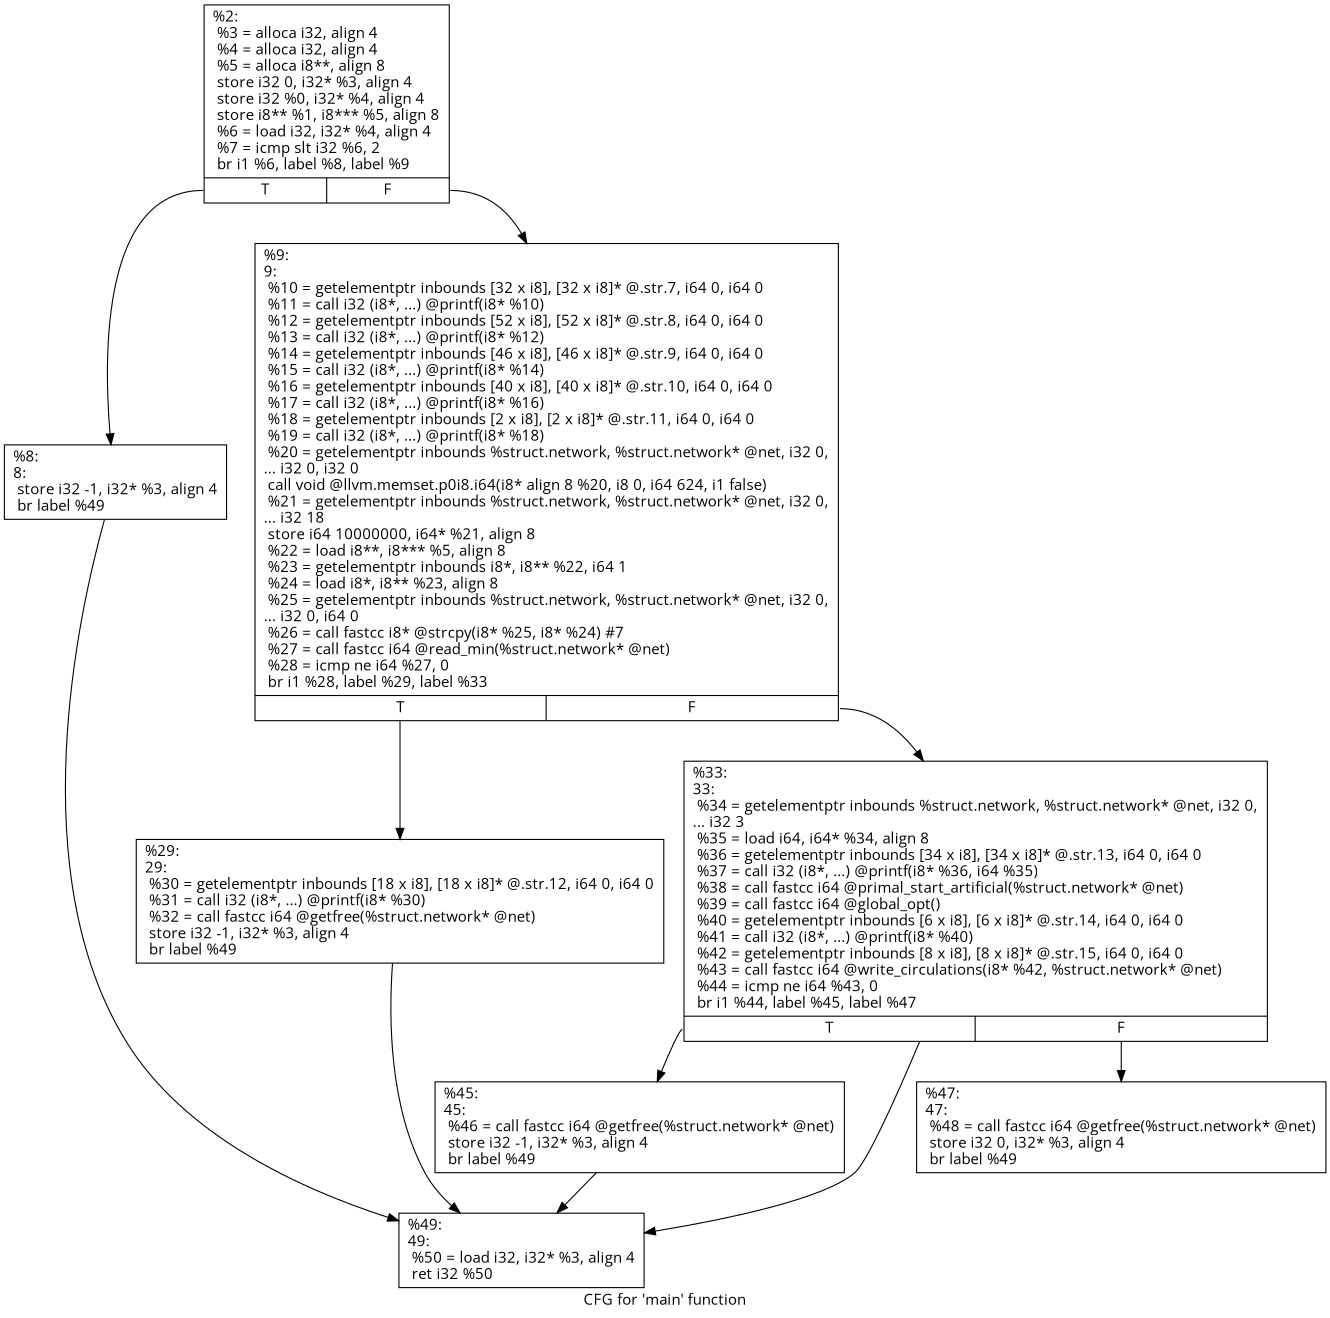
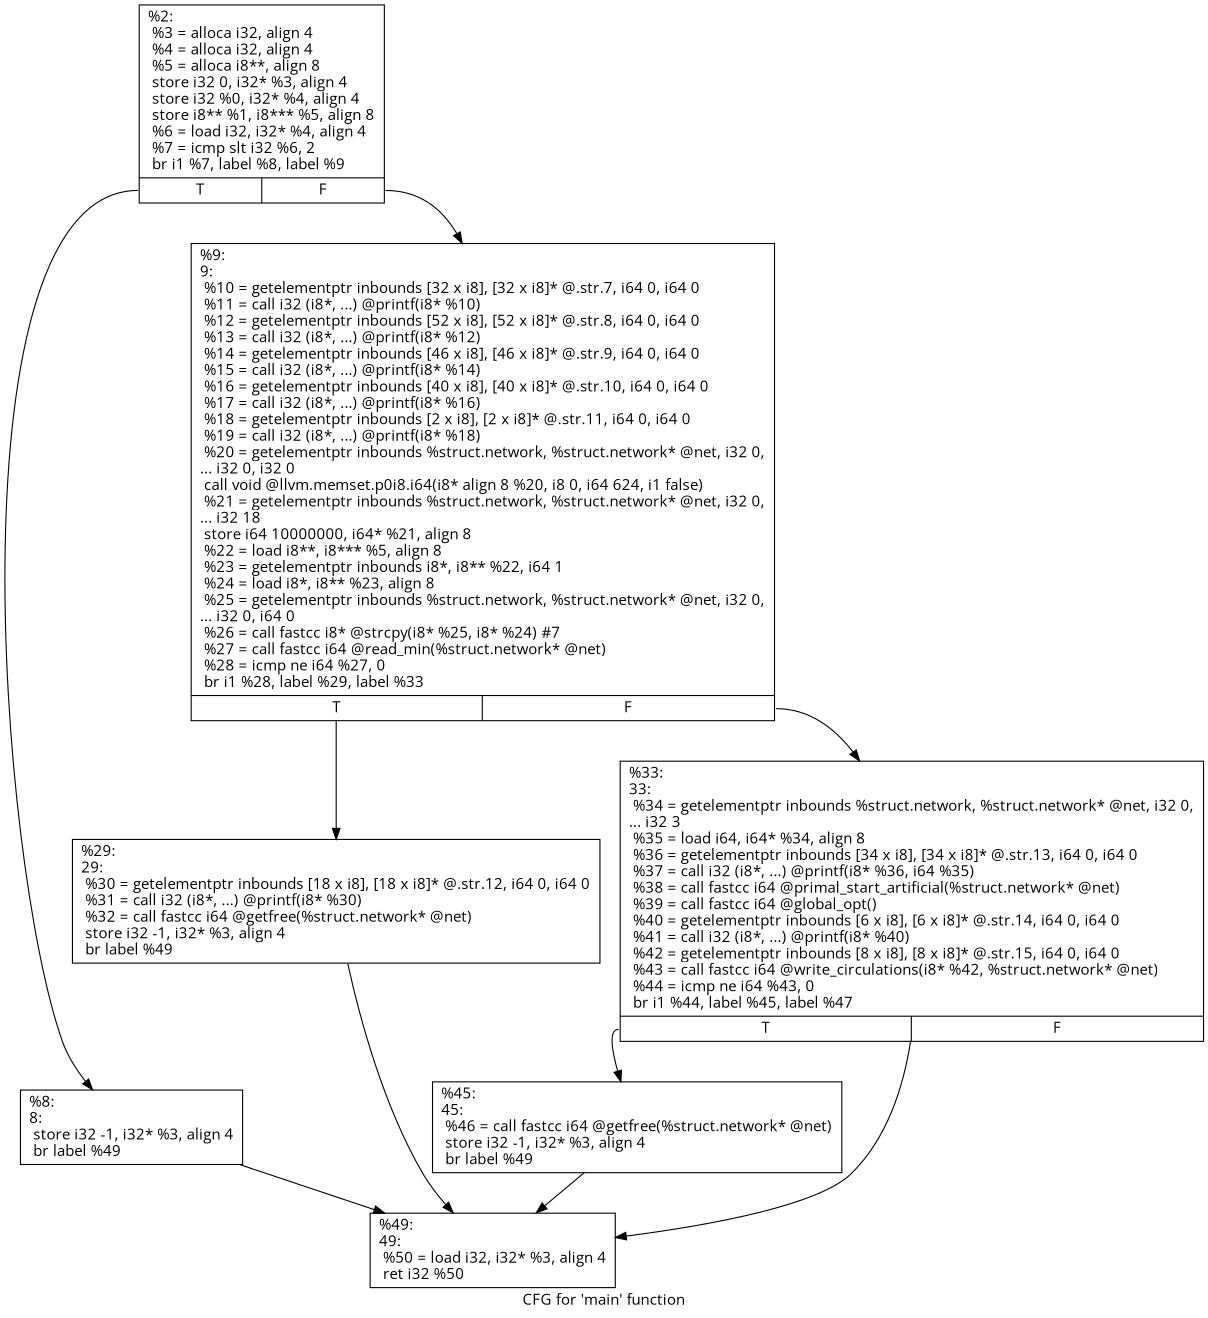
(312, 165) -> (247, 165)
(1121, 1127) -> none
